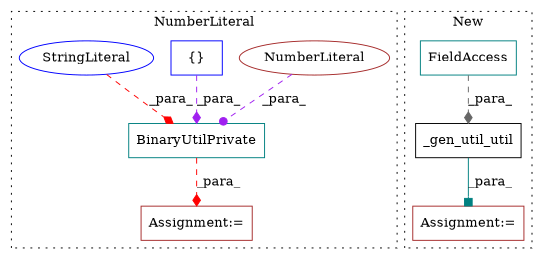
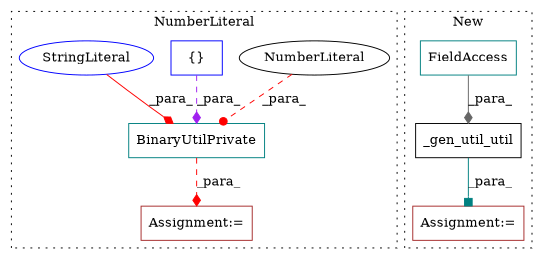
(314, 58) -> (314, 58)
(468, 94) -> (468, 94)
(135, 96) -> (135, 96)
(259, 97) -> (259, 97)
